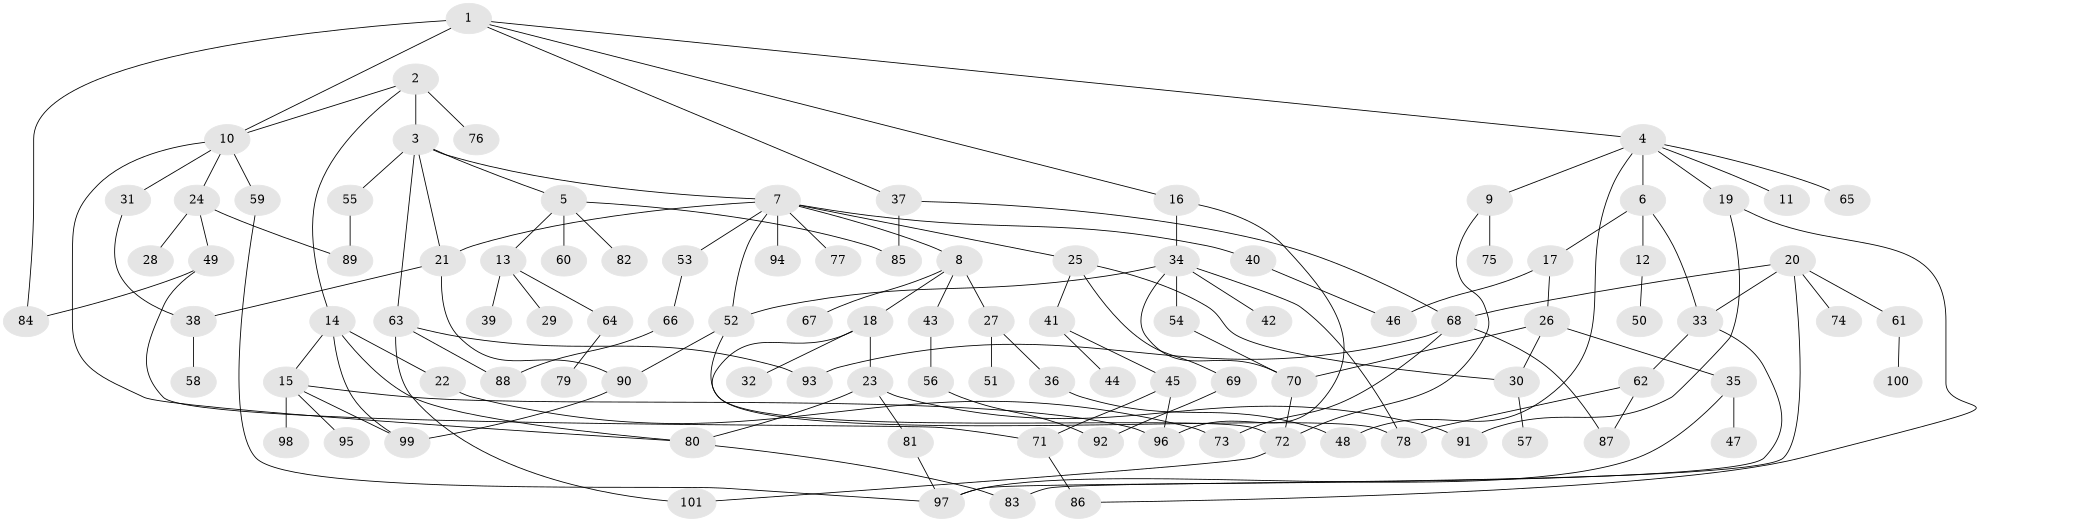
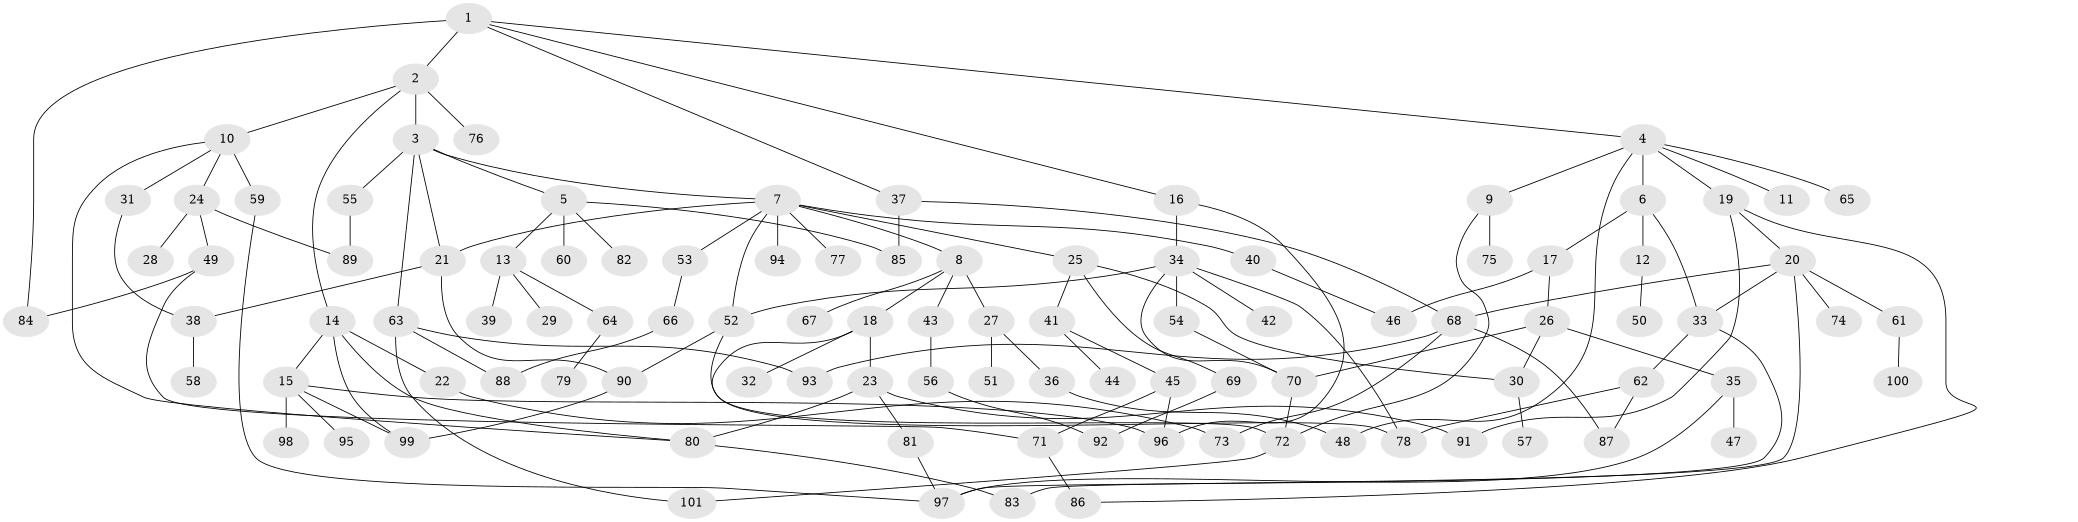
(348, 79) -> (442, 49)
none -> (1760, 231)
